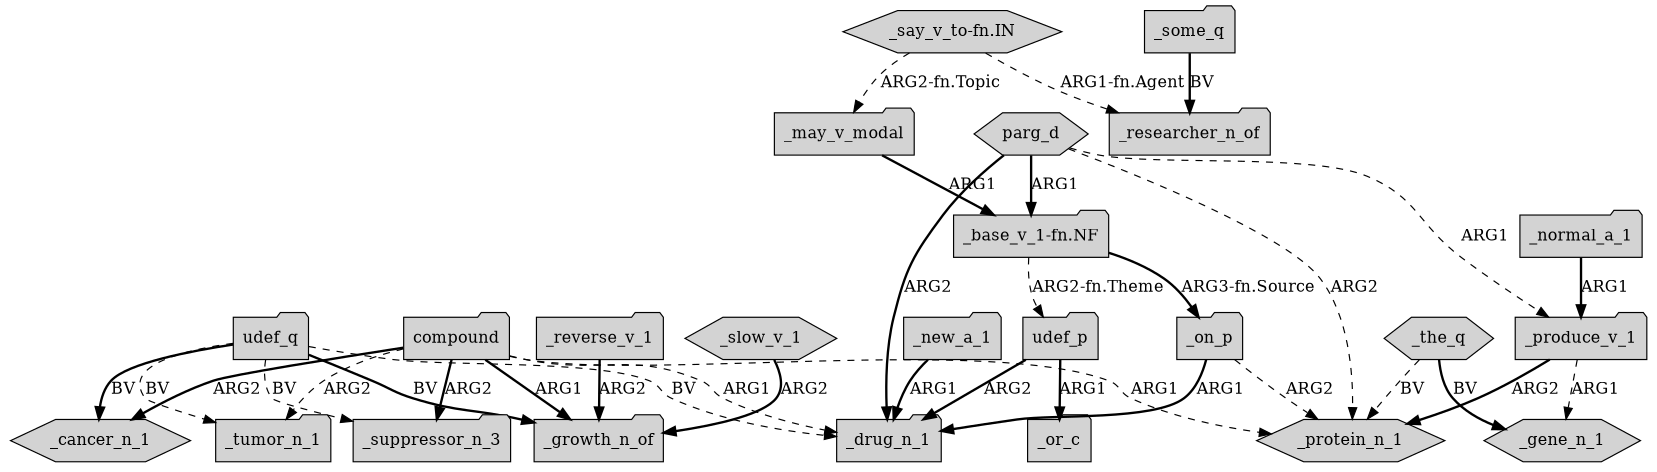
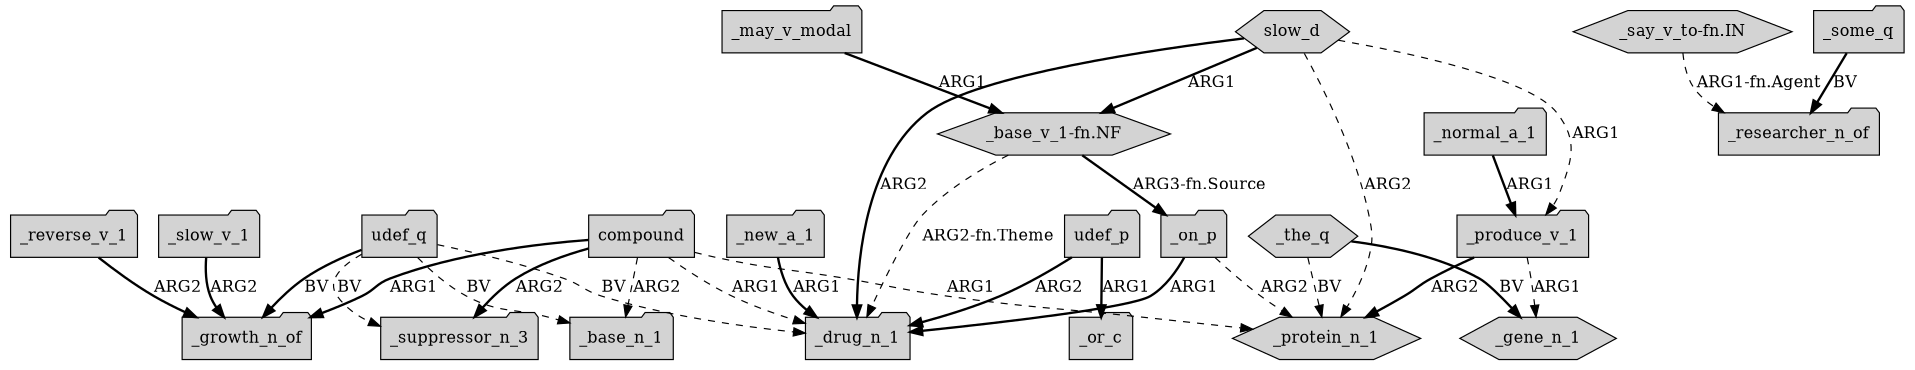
(881, 74) -> none
(1031, 134) -> (1292, 32)
(1031, 236) -> (1054, 134)
(1029, 283) -> (923, 215)
(761, 338) -> (209, 236)
(101, 441) -> none
(273, 441) -> (622, 338)
